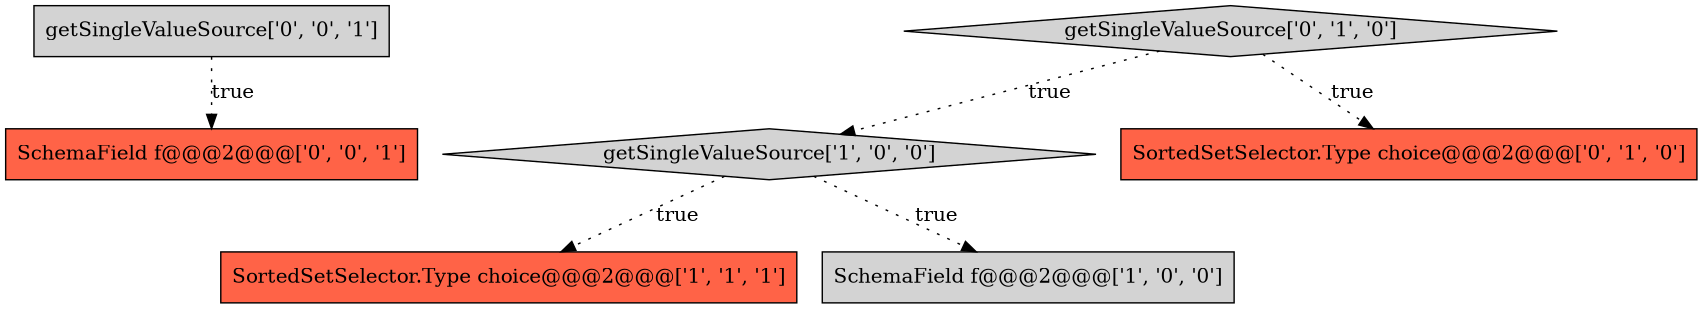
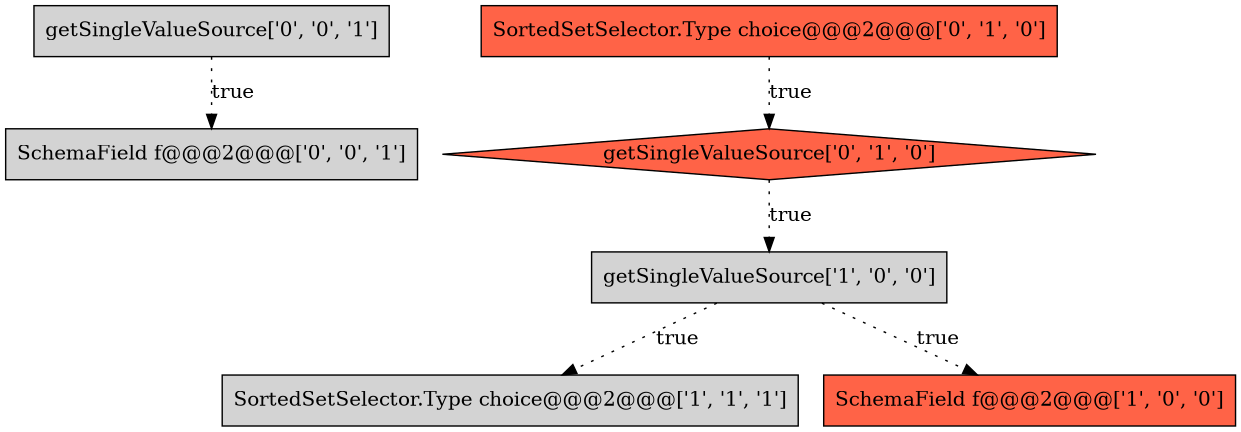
(1231, 31) -> (769, 154)
(1312, 88) -> (769, 86)
(212, 154) -> (212, 154)
(769, 154) -> (769, 277)
(509, 277) -> (510, 401)
(1028, 277) -> (1030, 401)
